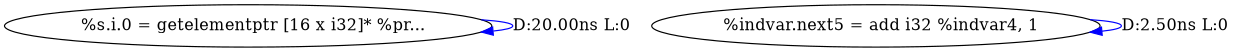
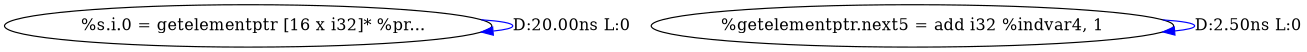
(876, 26) -> (912, 26)
